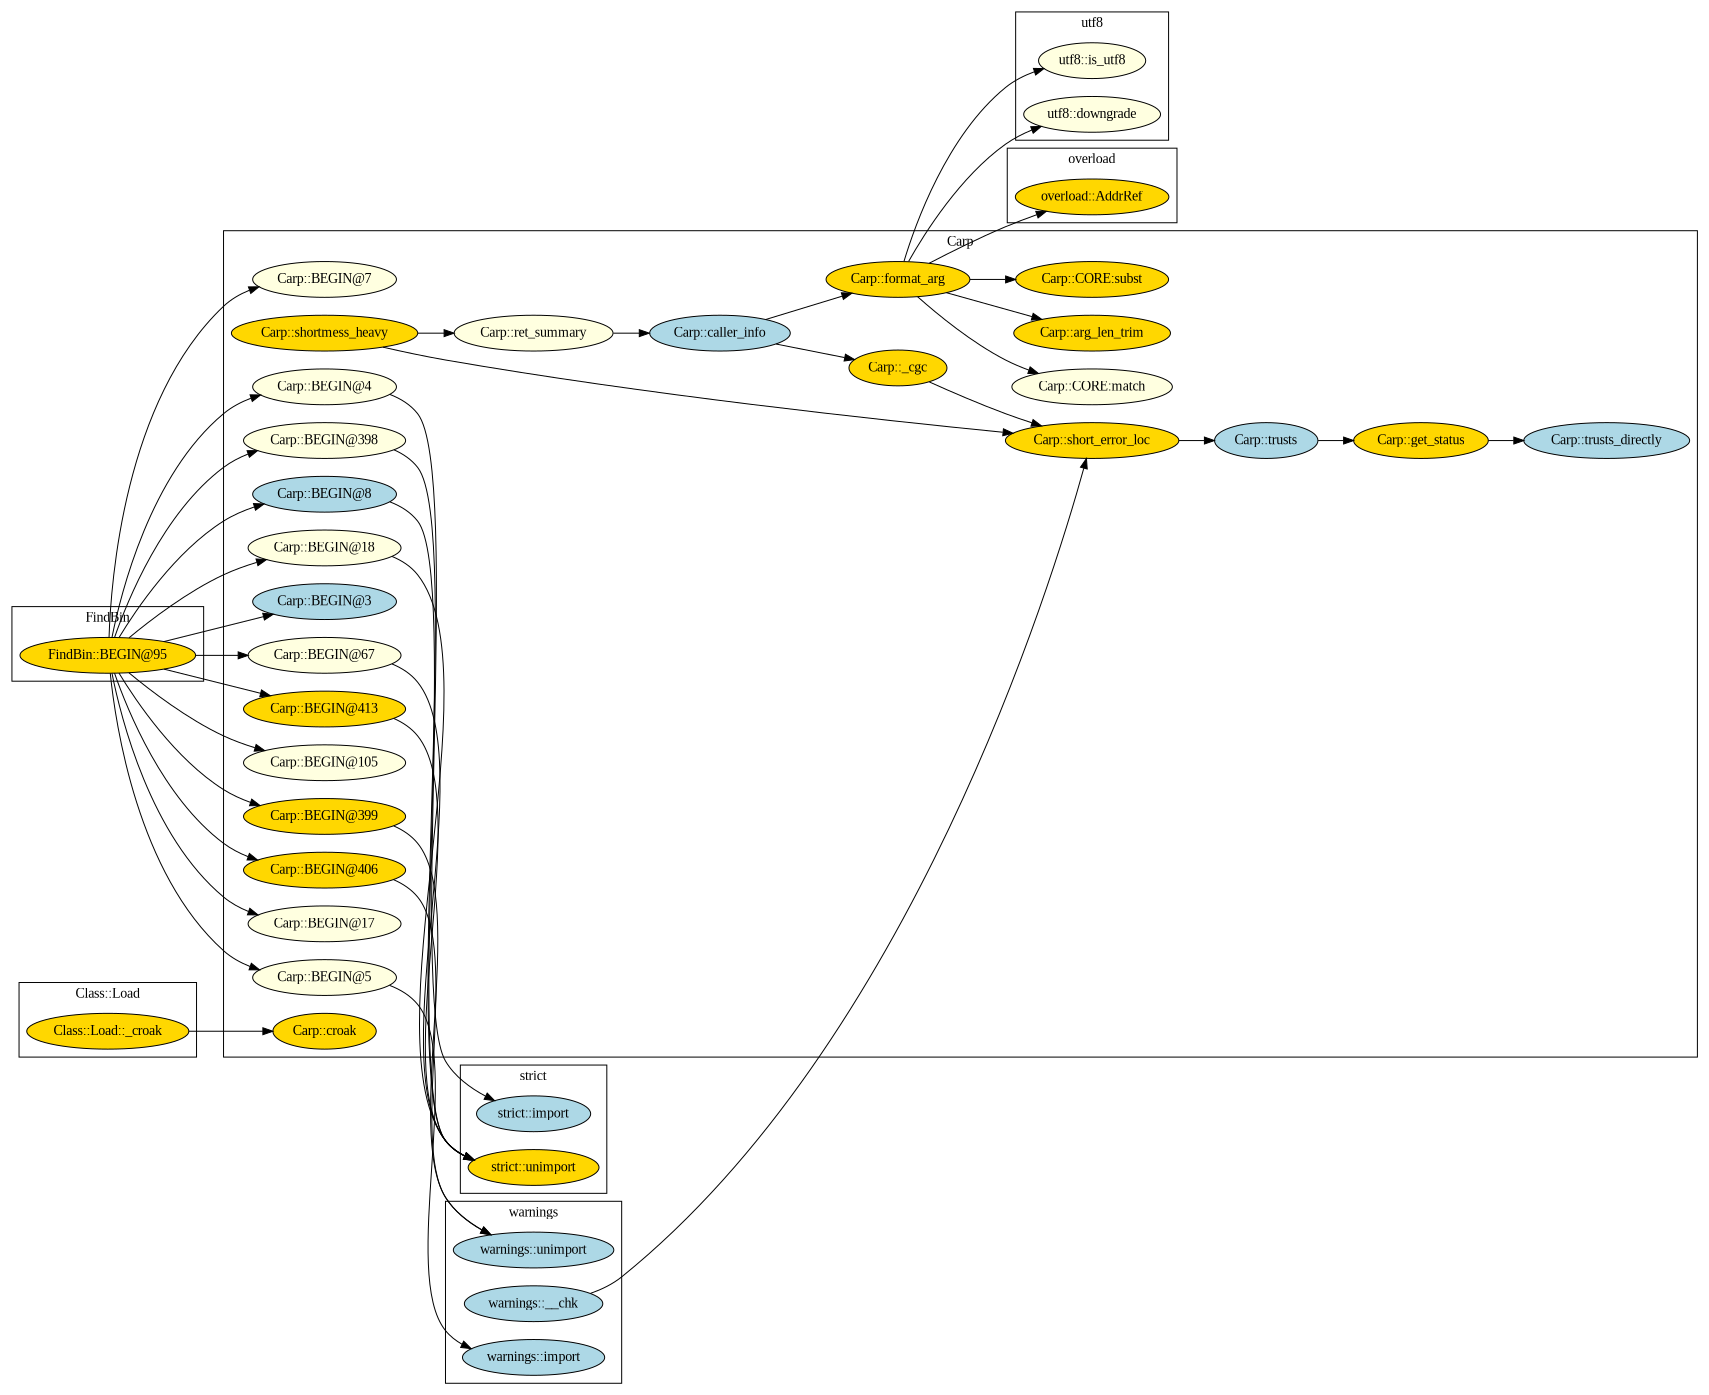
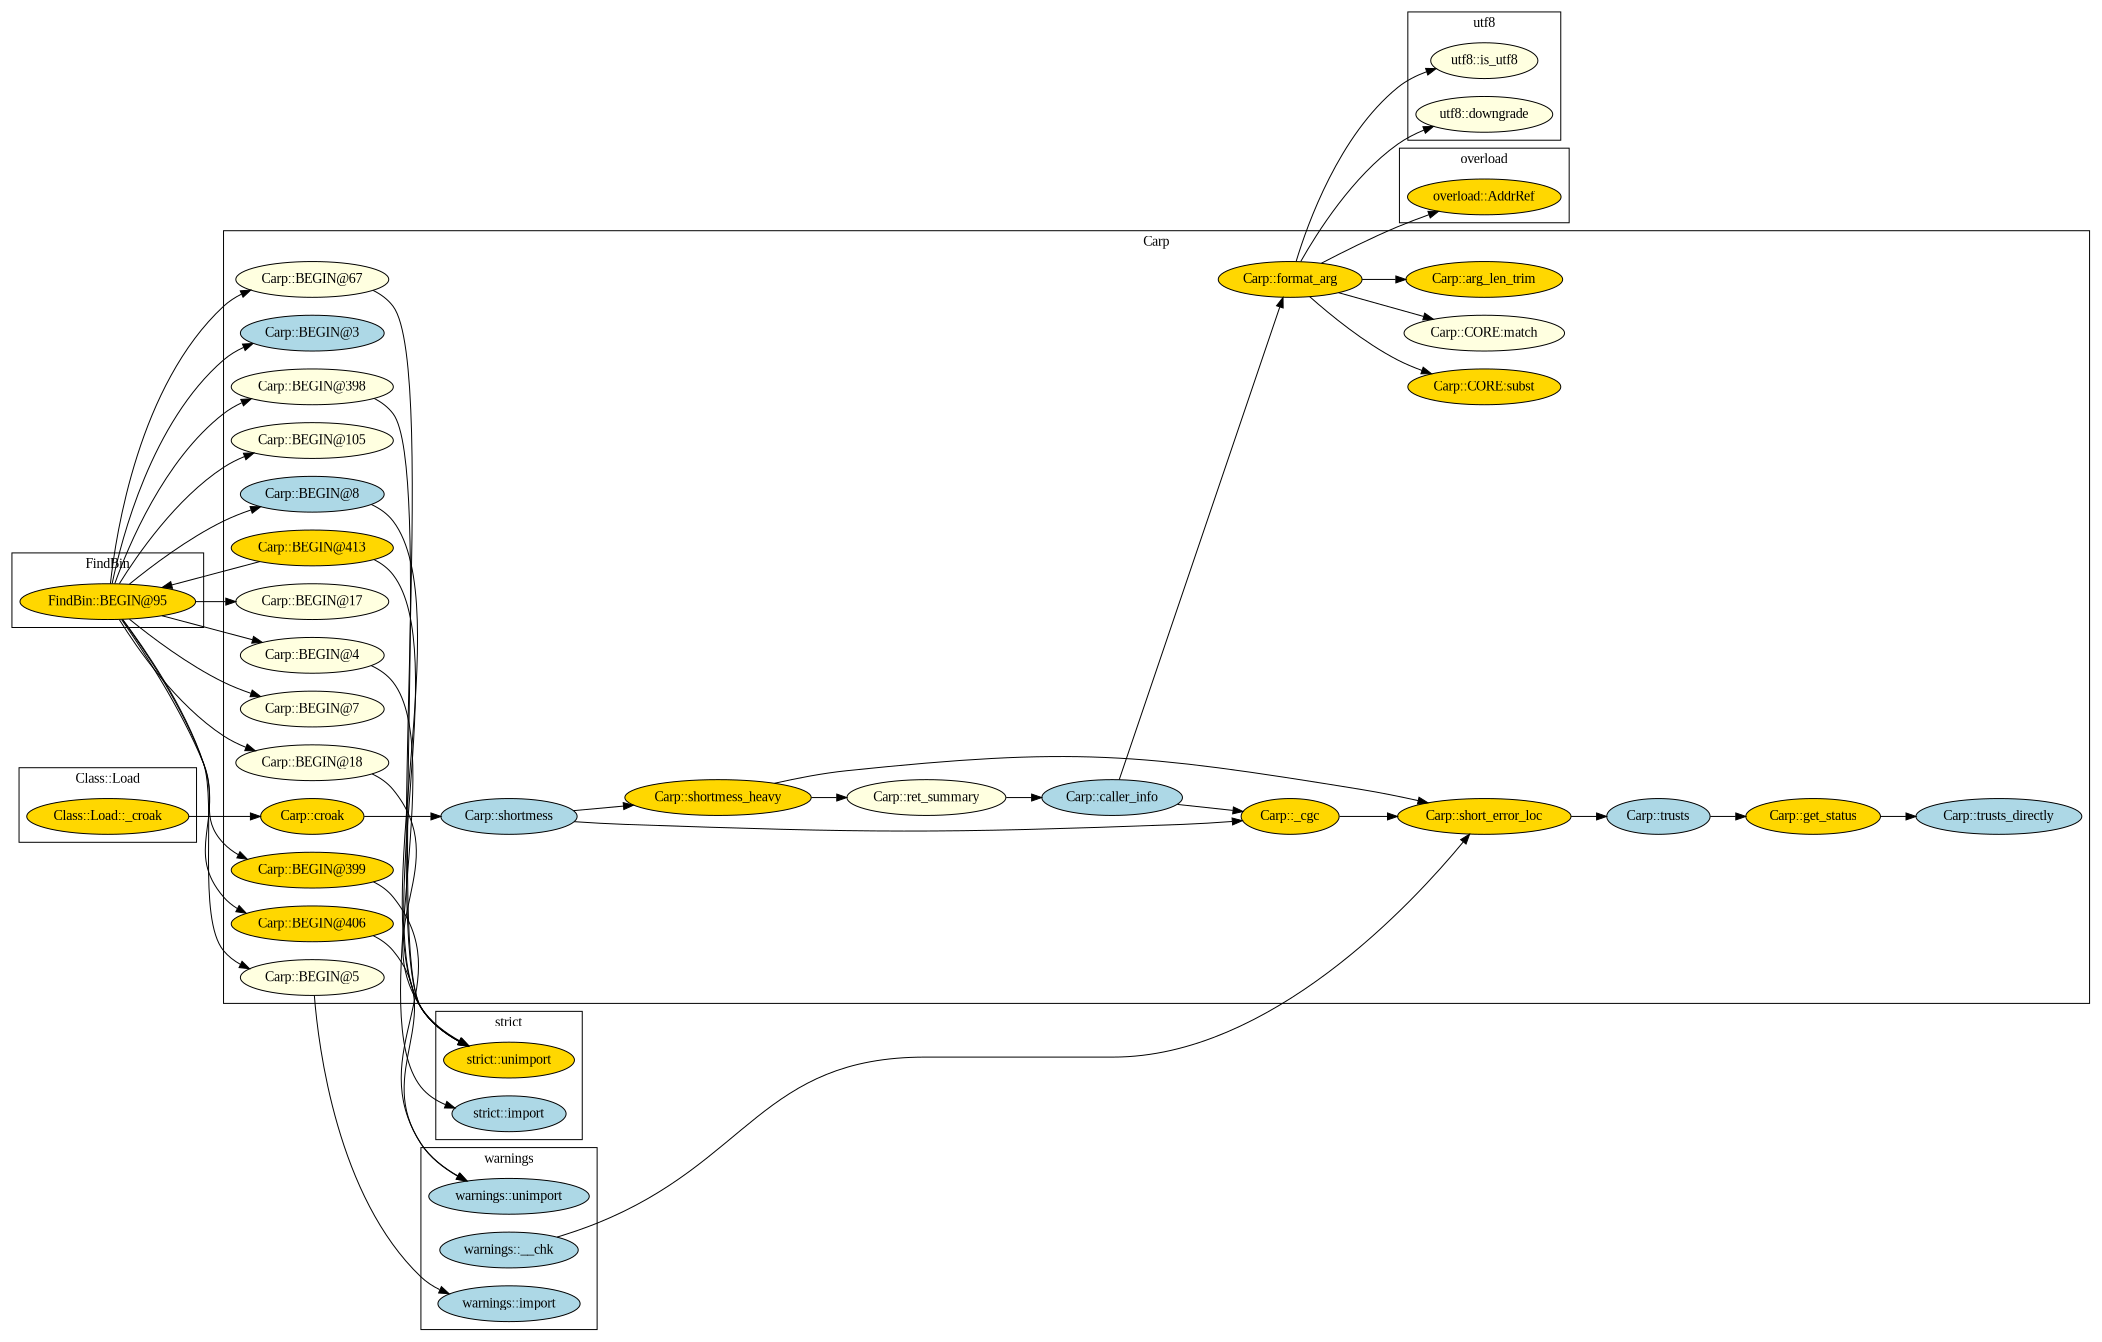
(212, 681) -> (216, 573)
none -> (509, 816)
